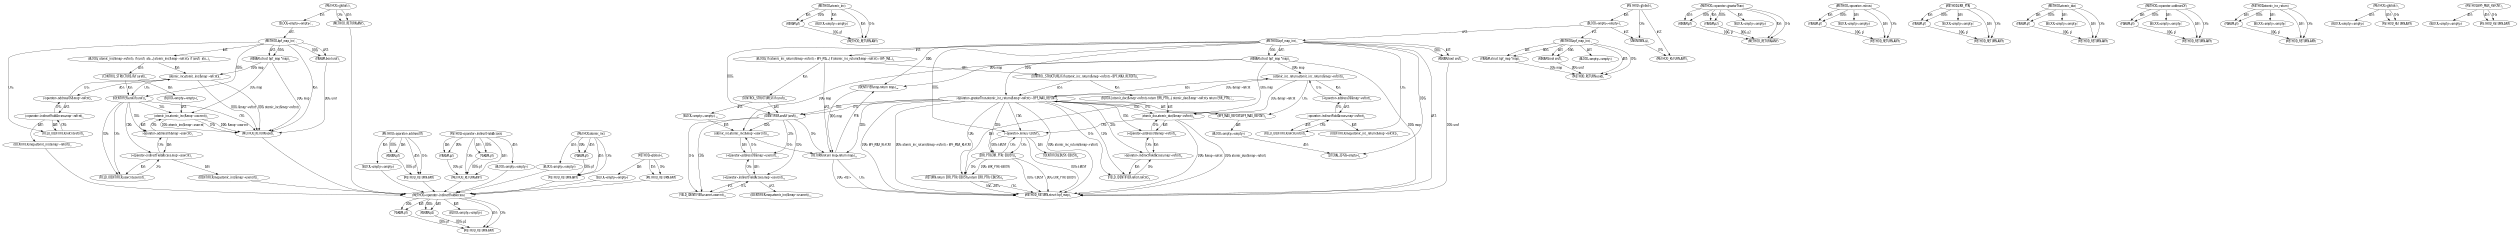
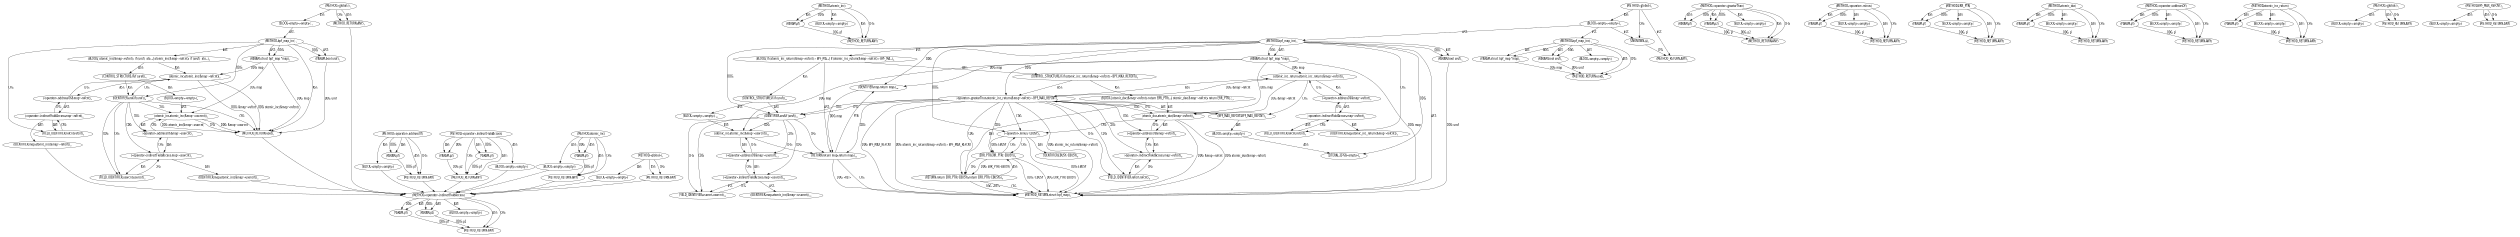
none -> (1011, 171)
